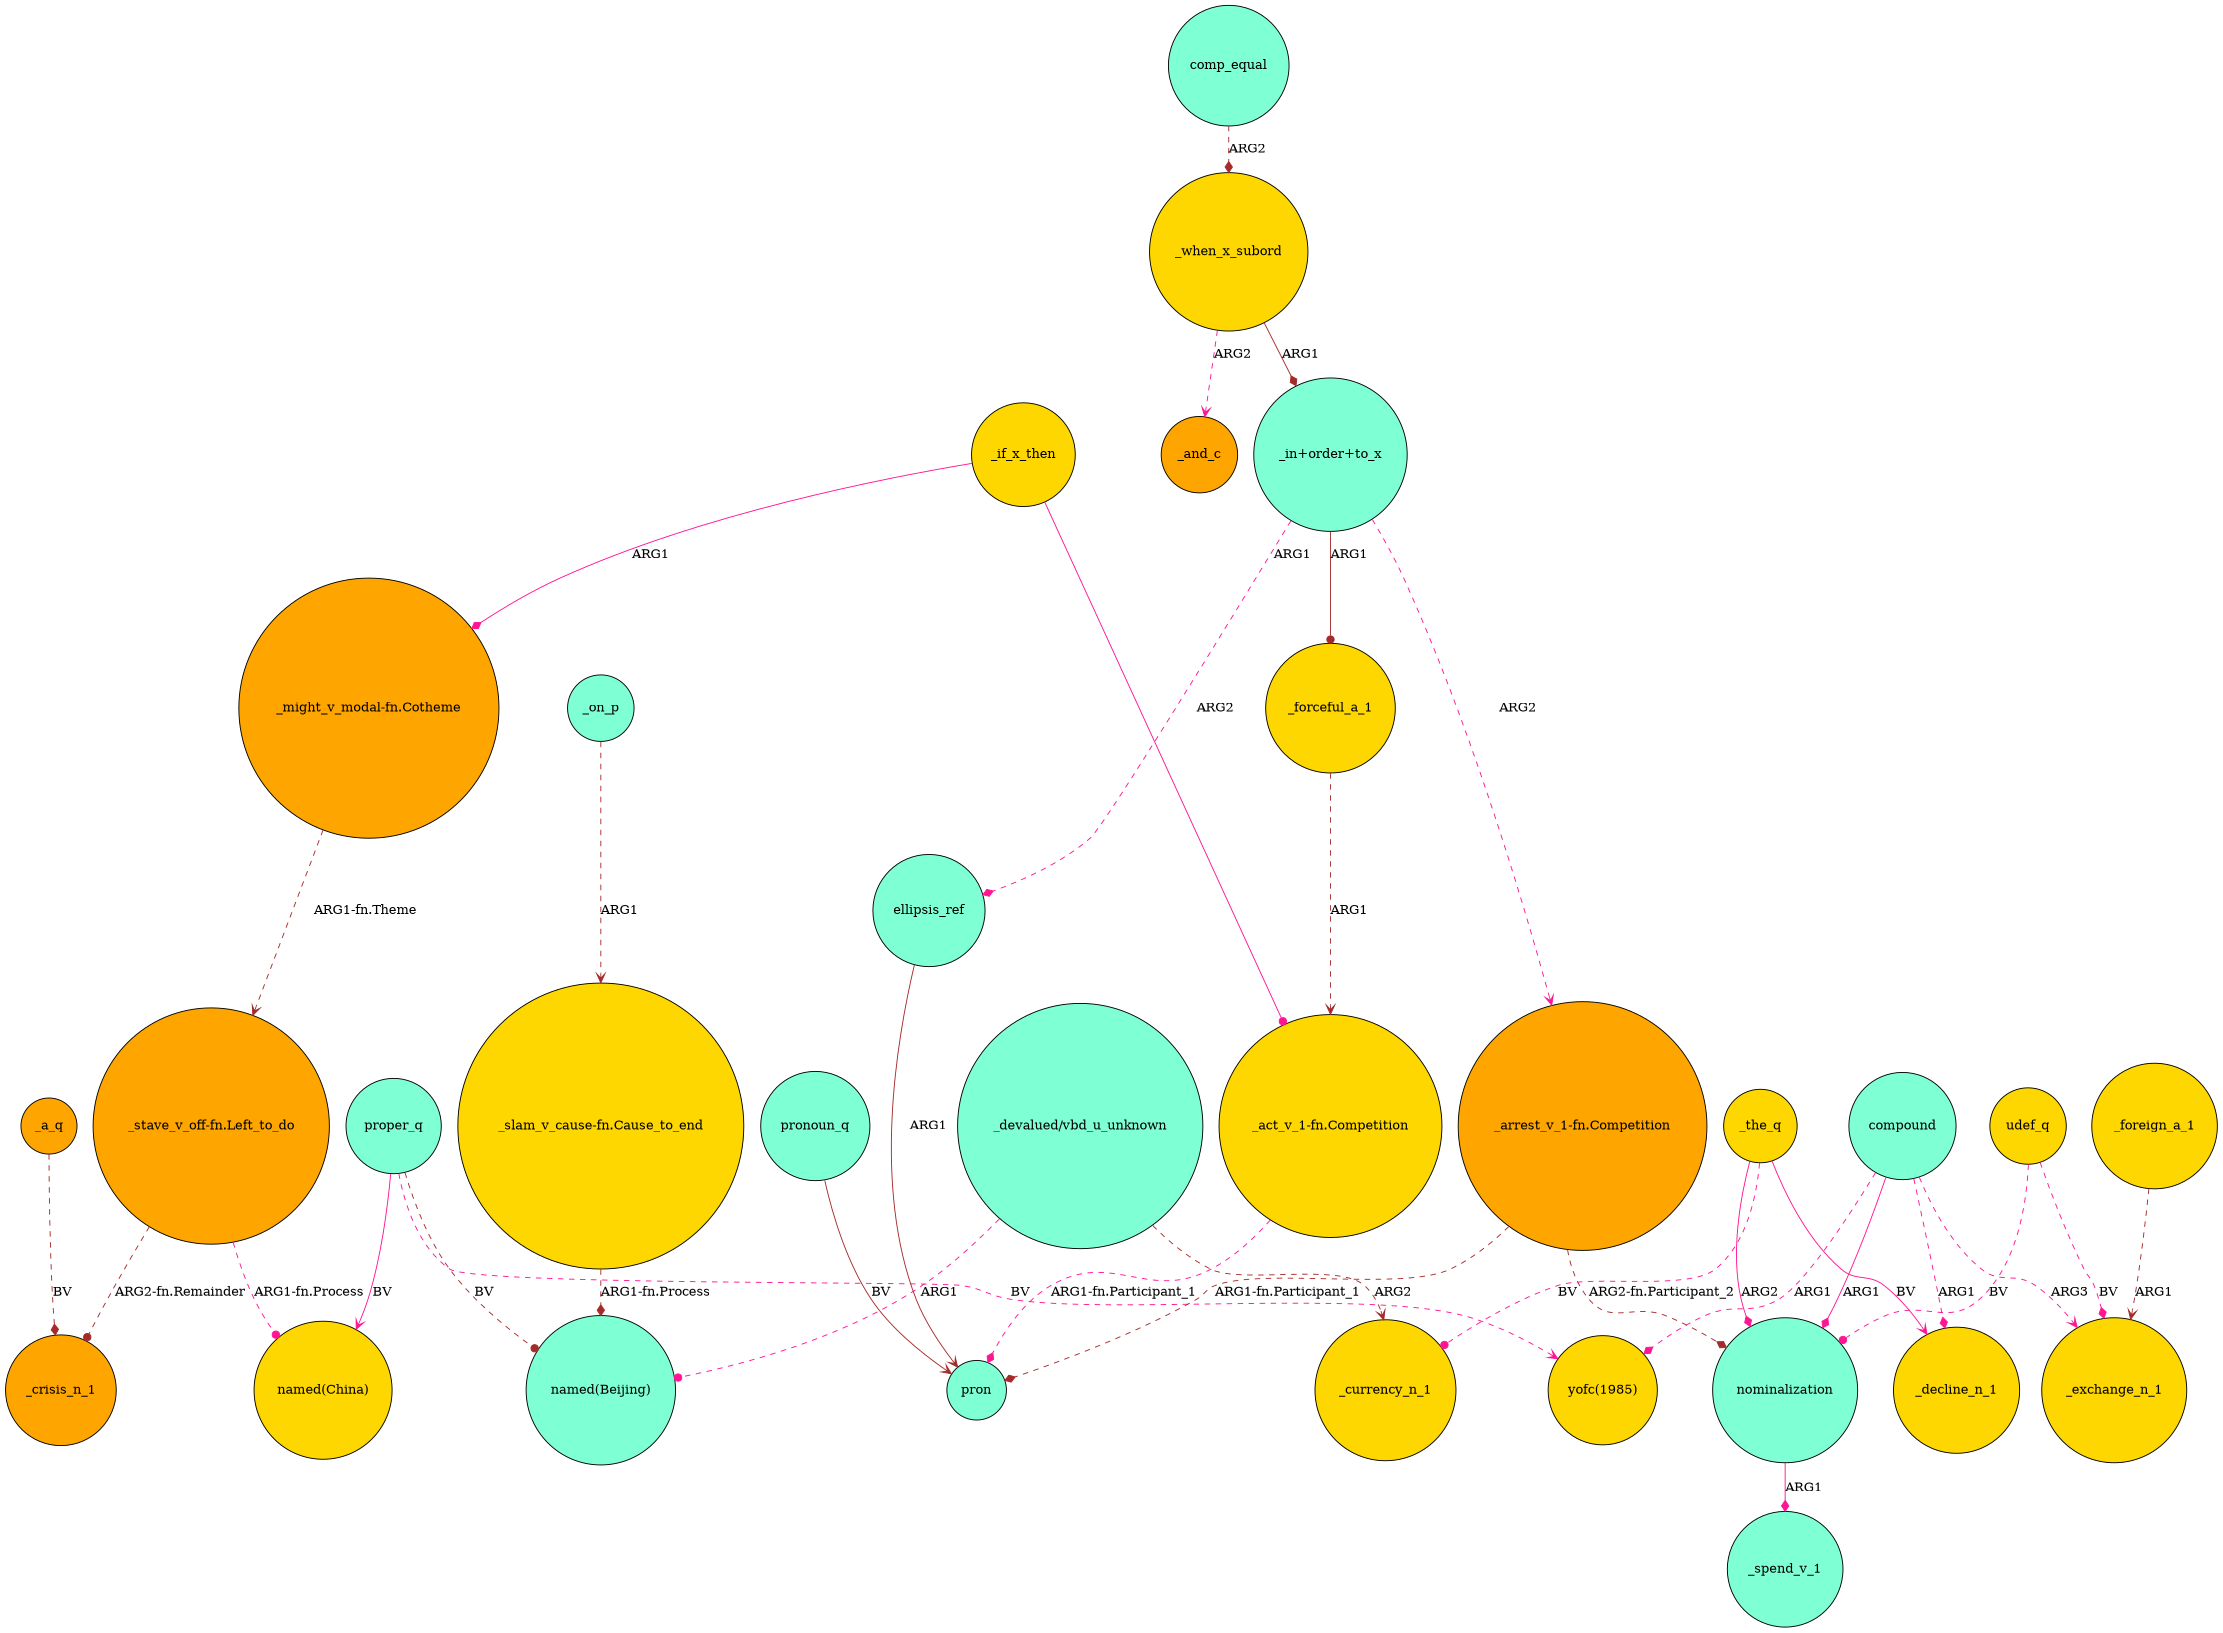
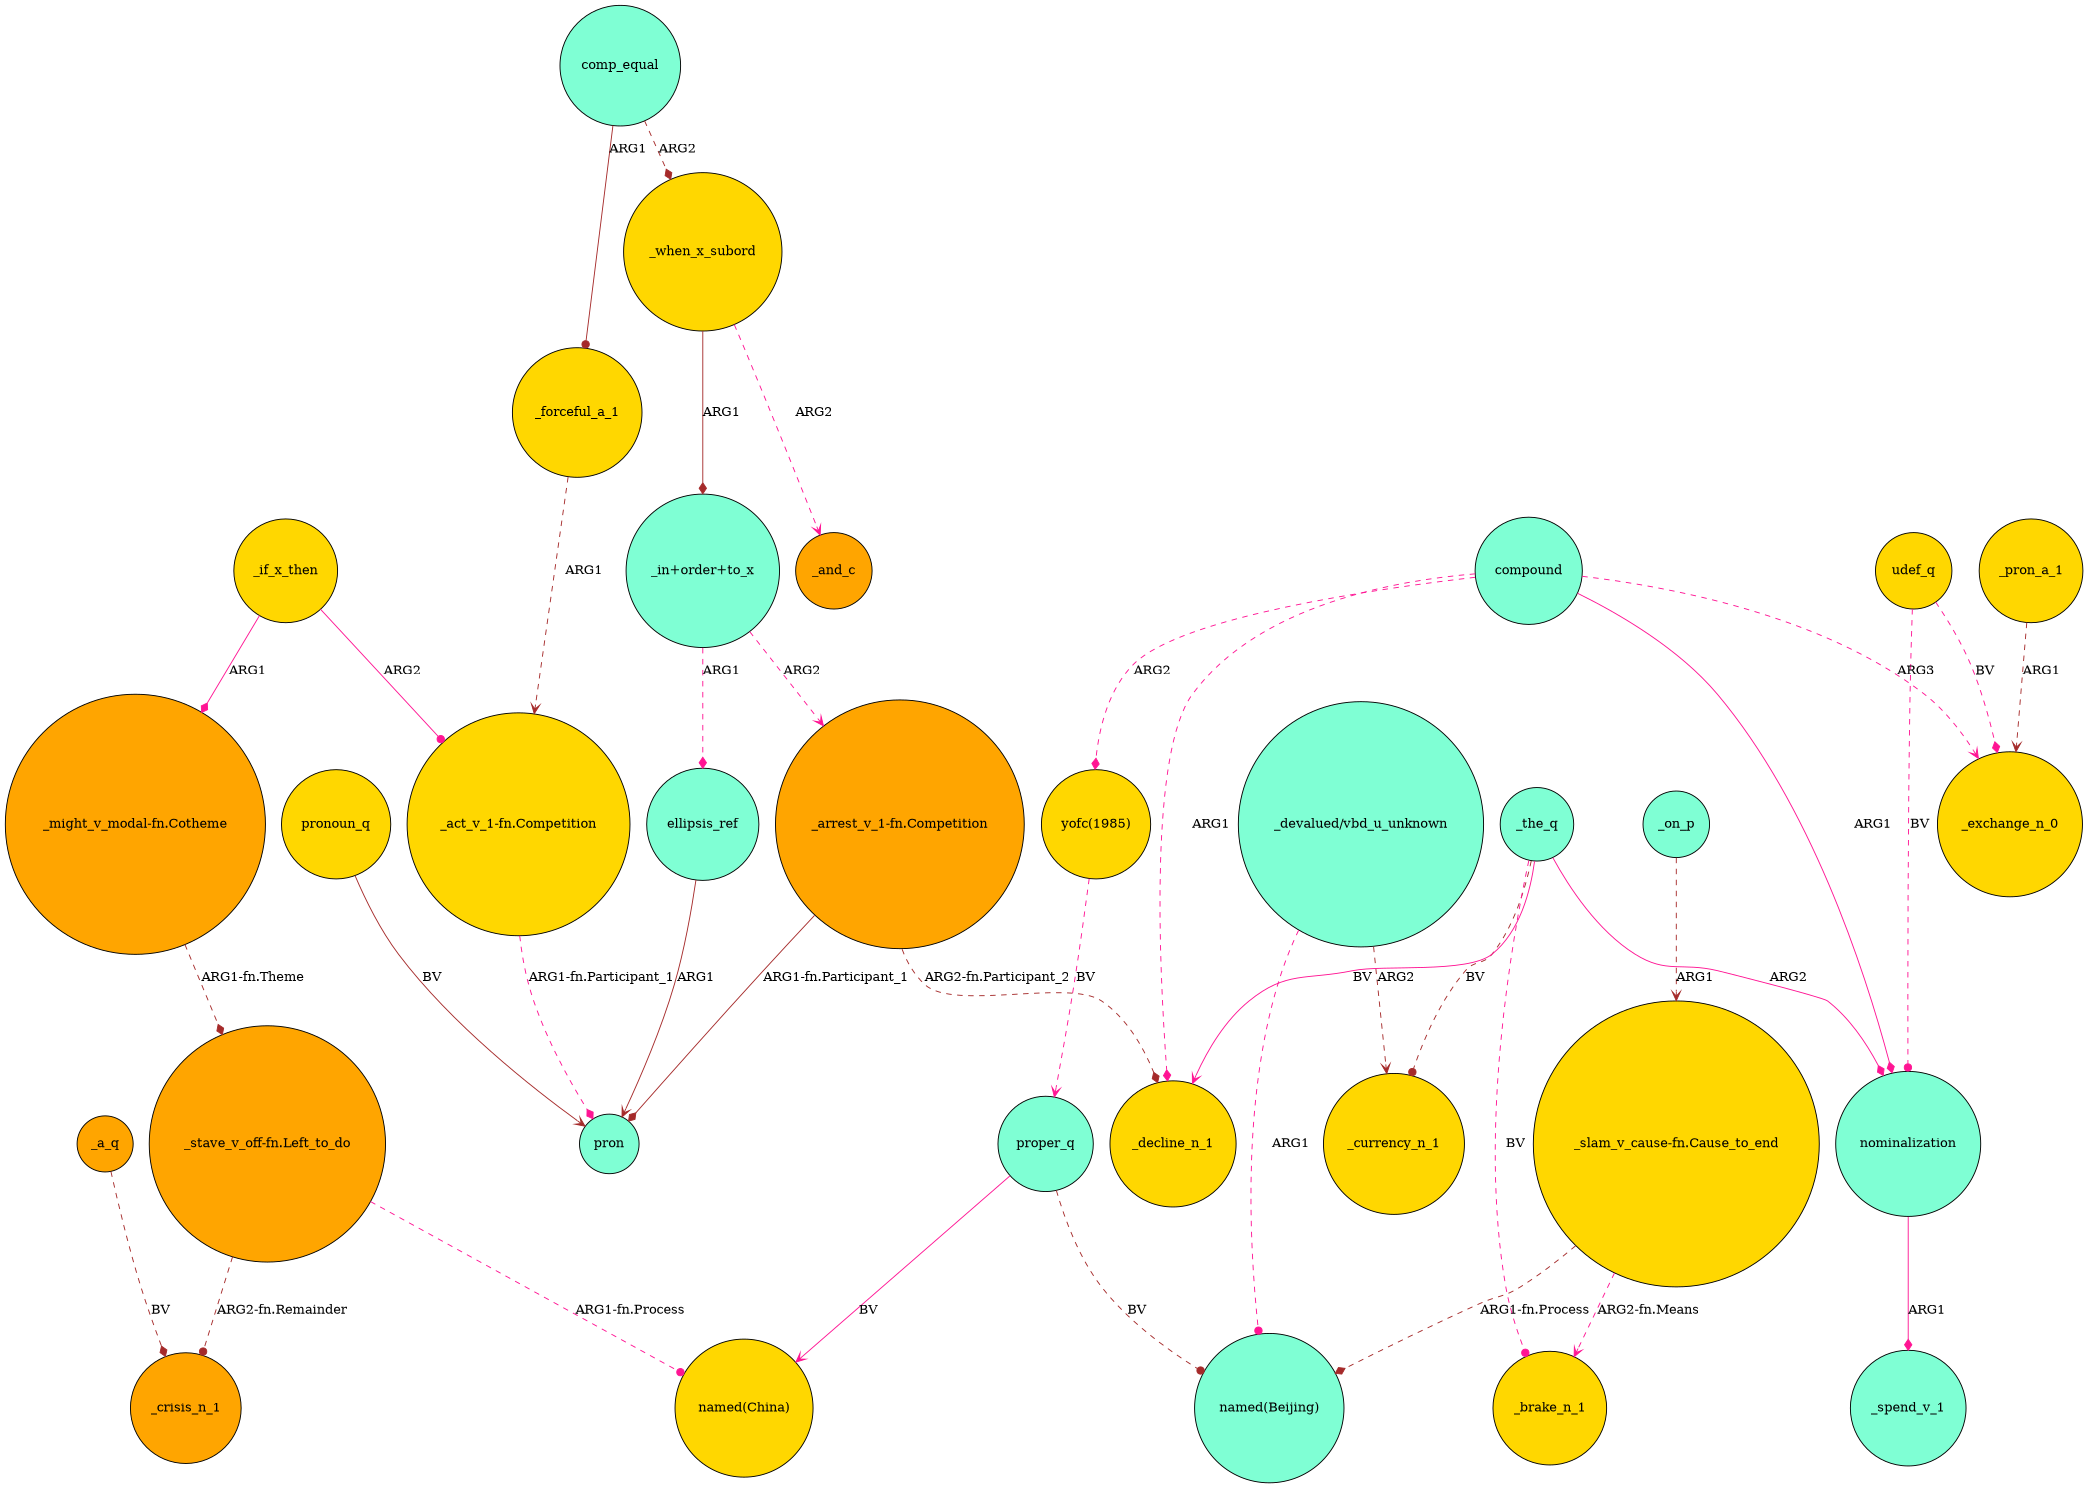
(1330, 584) -> (600, 233)
(290, 918) -> (201, 984)
(815, 1126) -> (336, 824)
(1760, 1126) -> (1537, 824)
(2155, 1126) -> (2031, 571)
(1634, 1281) -> (1465, 971)
(1233, 1282) -> (725, 1013)
(950, 1285) -> (1074, 984)
(1813, 1292) -> (1152, 671)
(1627, 1312) -> (1036, 993)
(2114, 1390) -> (2010, 824)
none -> (1550, 1408)
